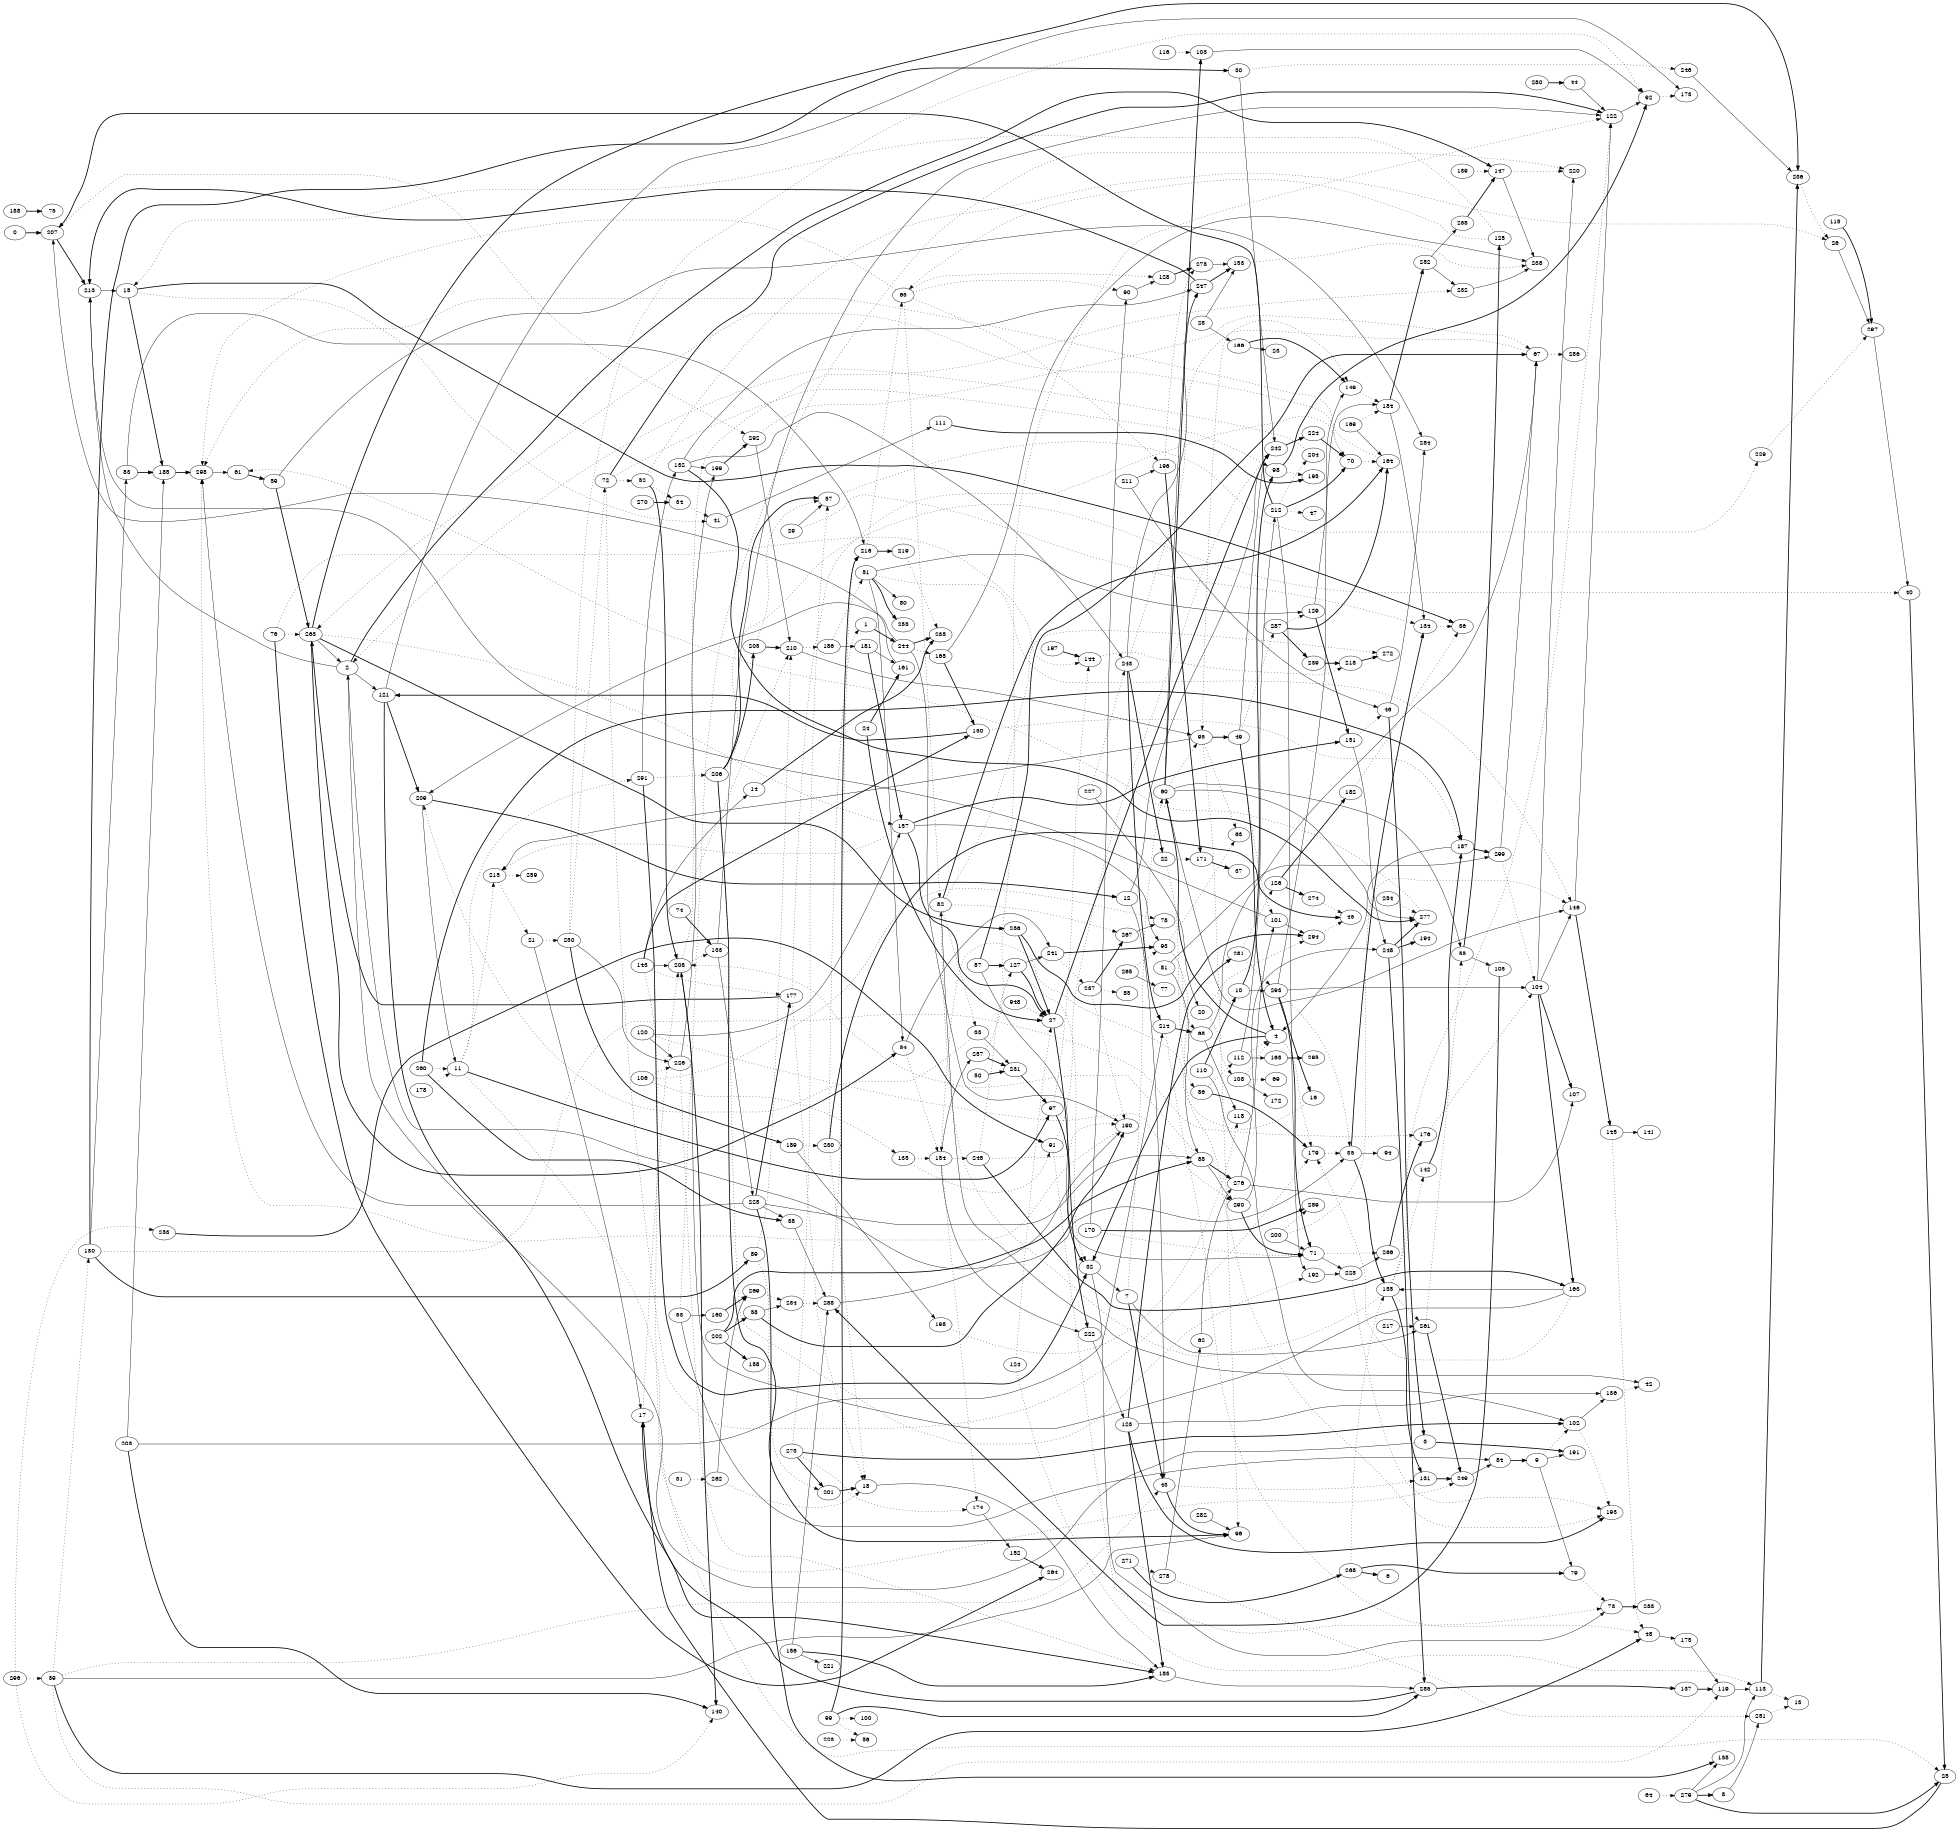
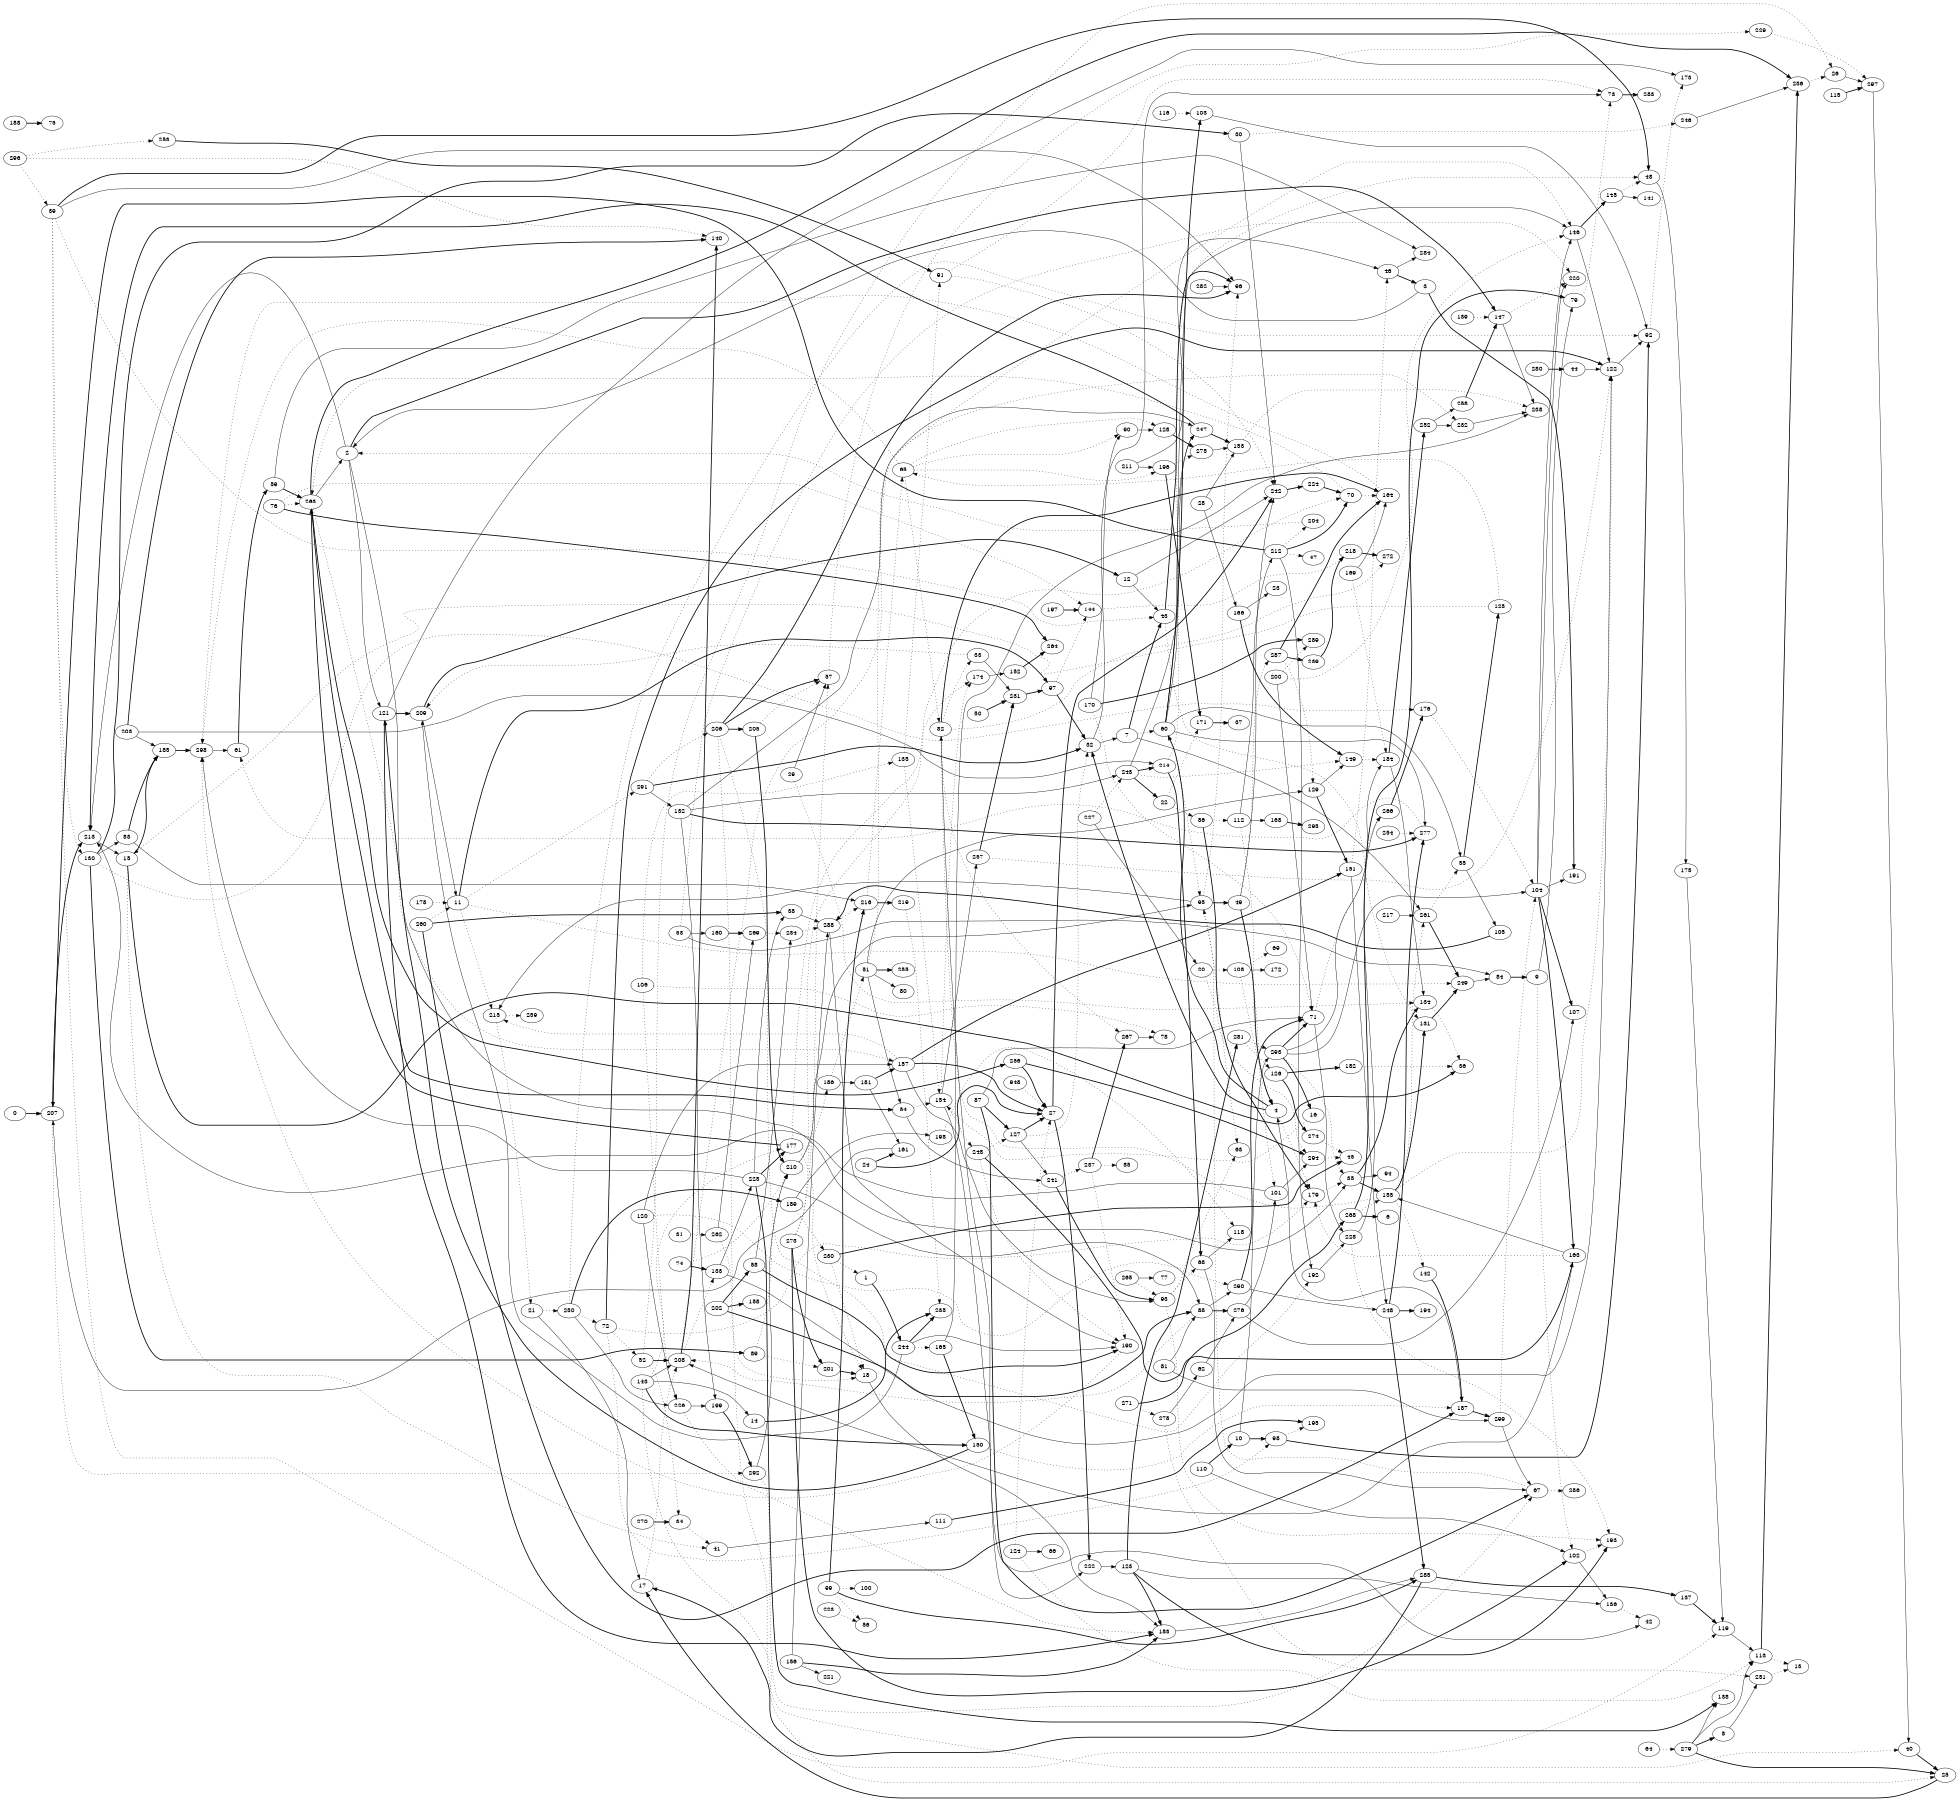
(1553, 1457) -> (1554, 884)
none -> (1052, 1552)
